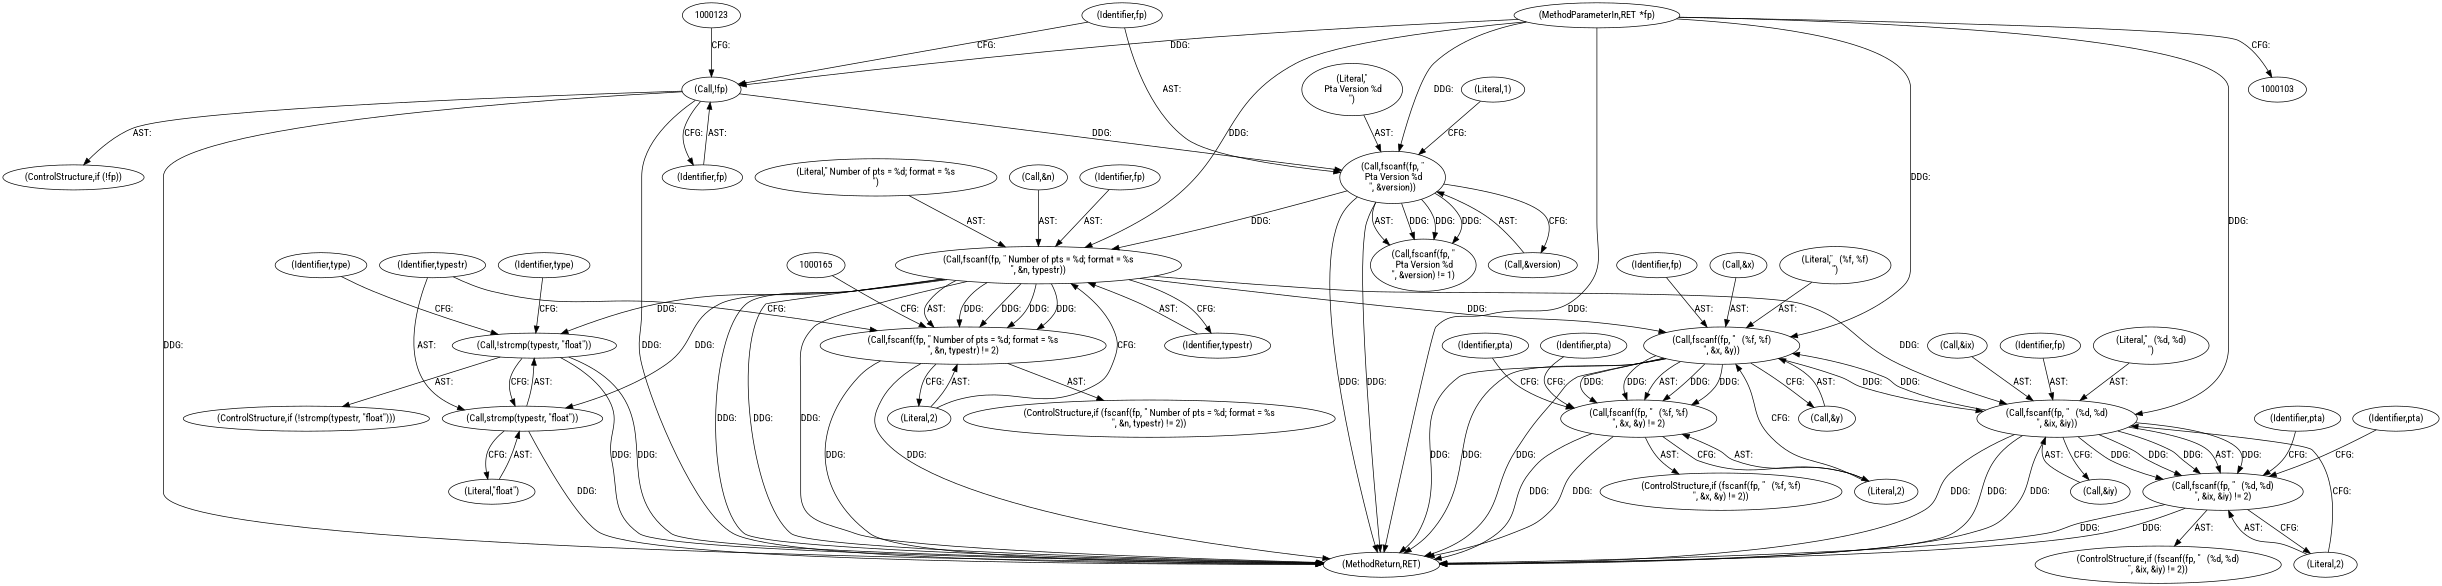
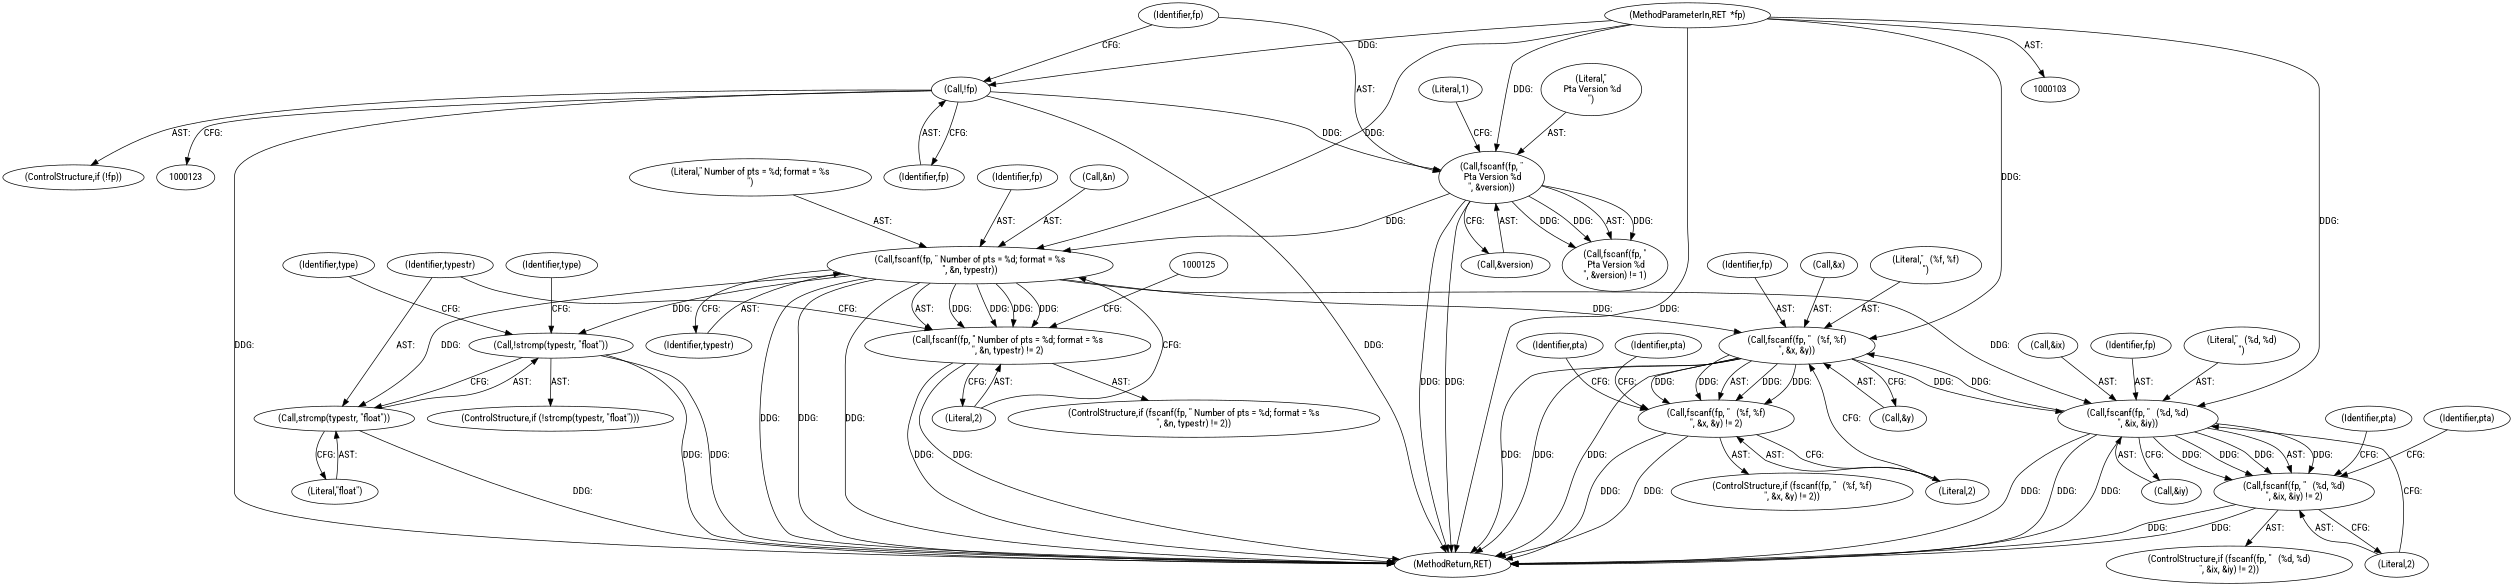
(2262, 46) -> (2035, 46)
(711, 49) -> (550, 102)
(816, 265) -> (1199, 265)
